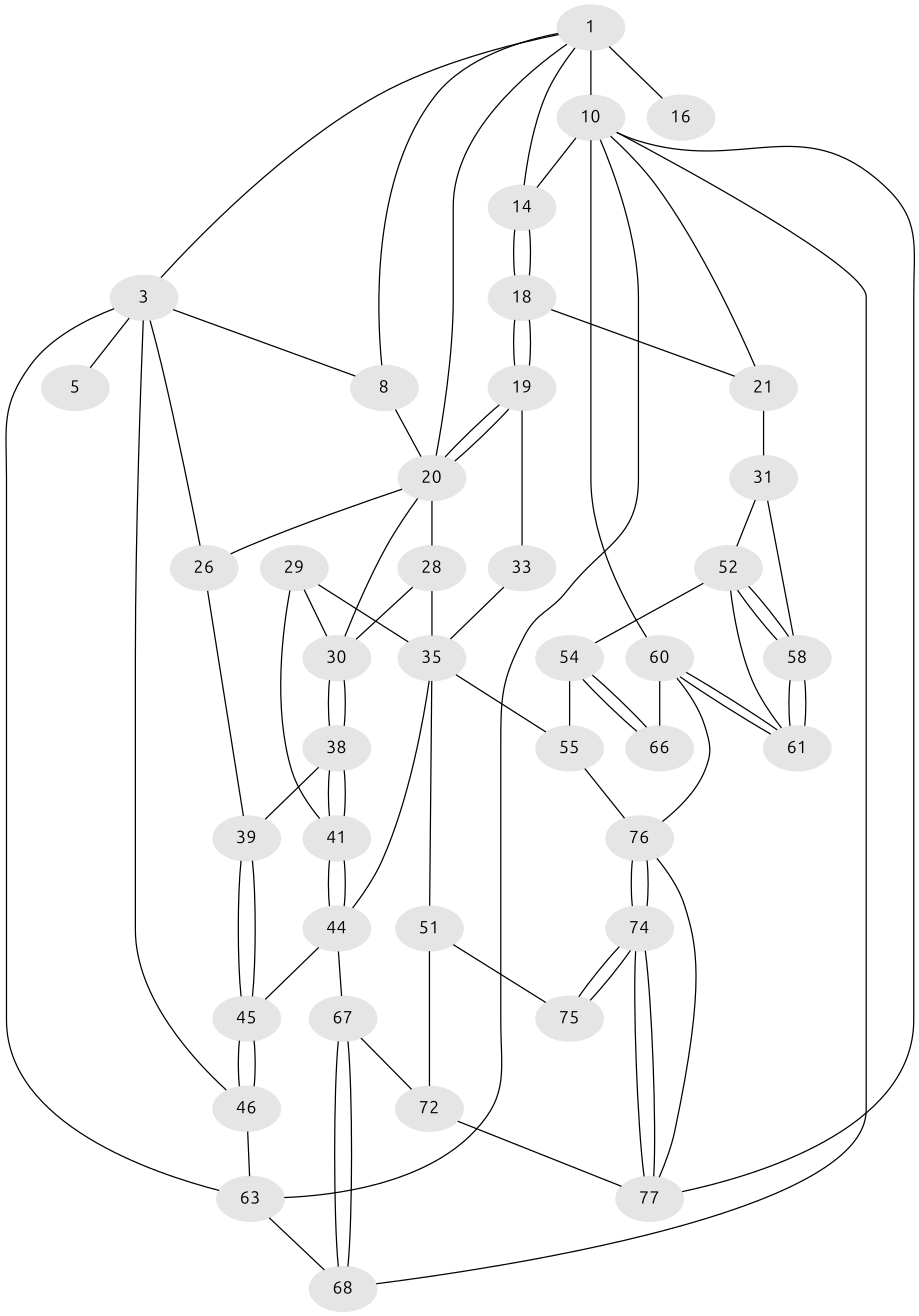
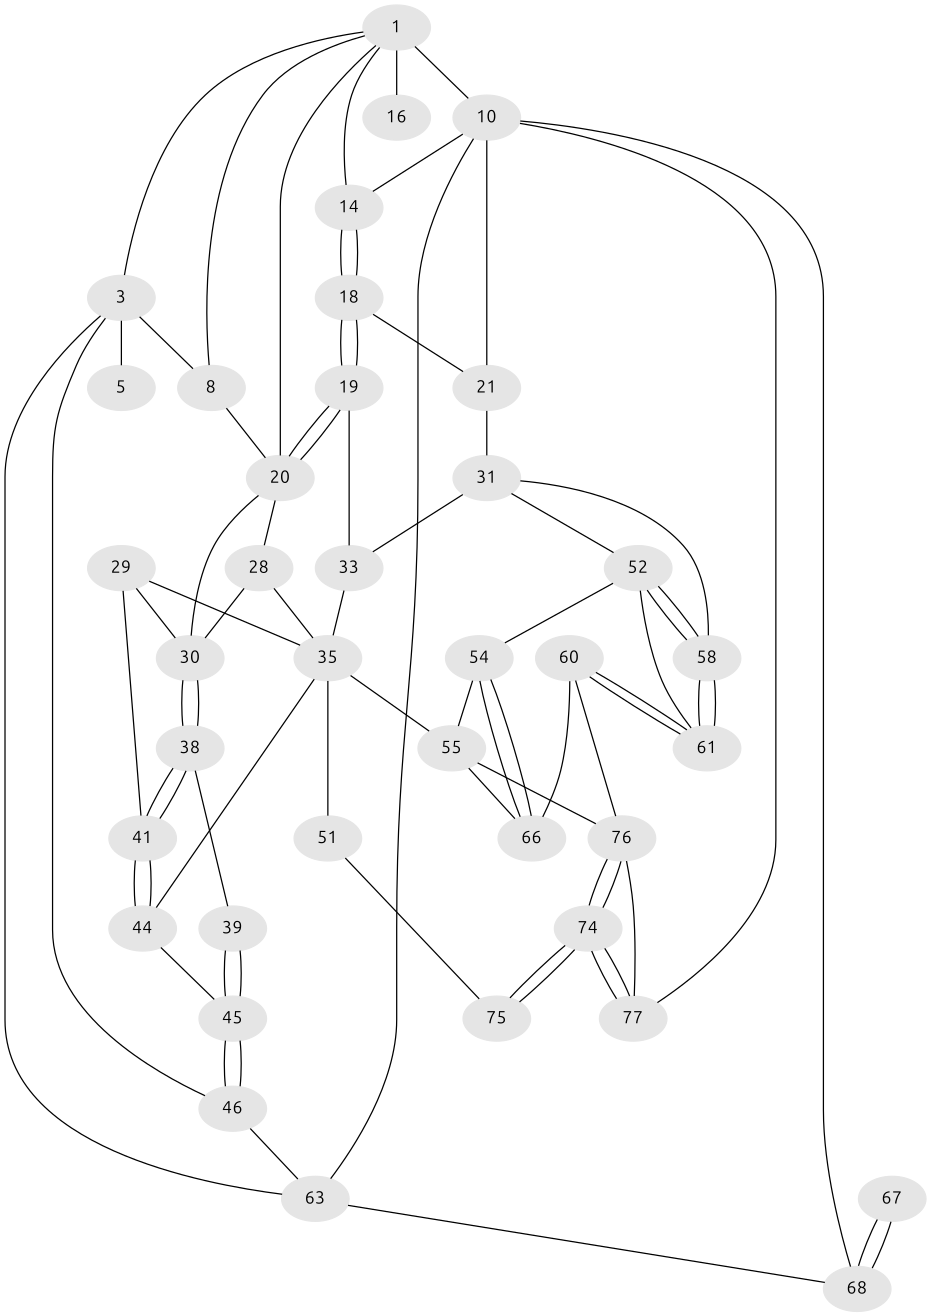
(591, 394) -> none
none -> (427, 517)
(204, 568) -> none
none -> (492, 793)
(340, 974) -> none
(429, 1109) -> none
